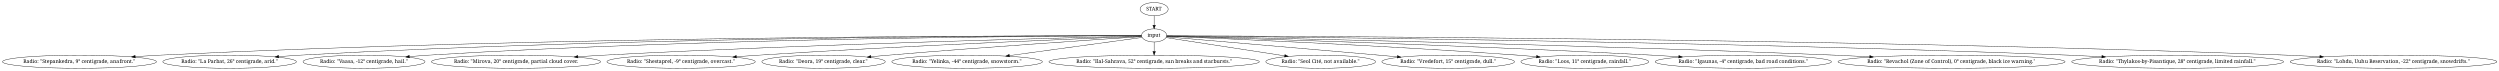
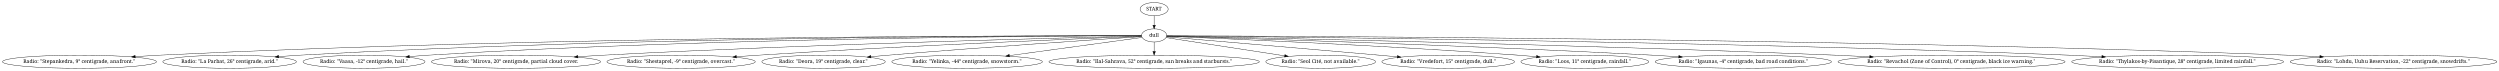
(1154, 35) -> (1154, 35)
